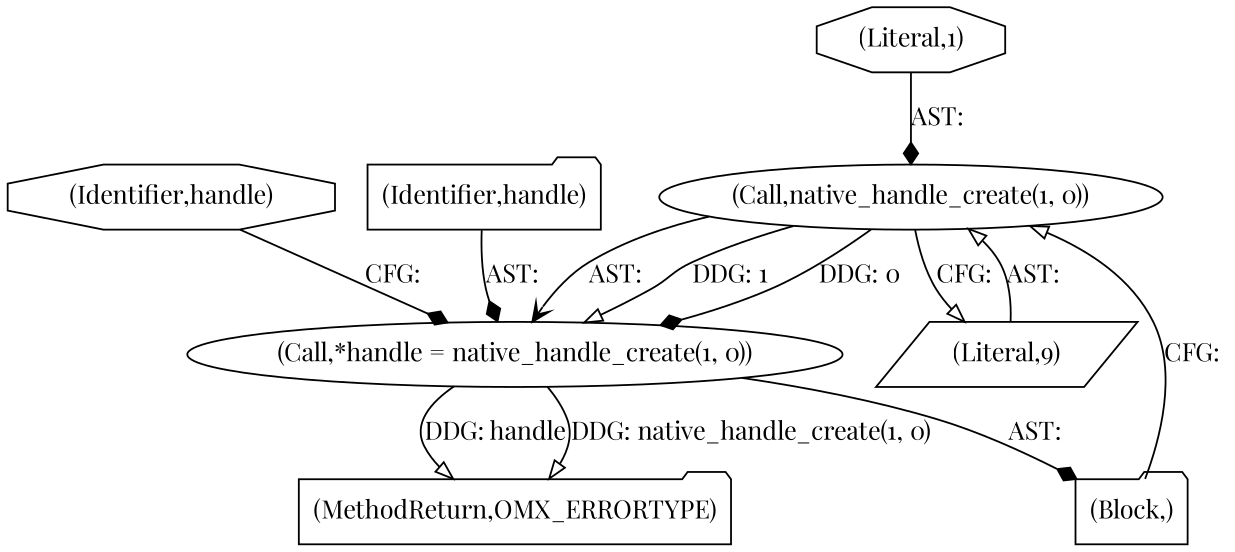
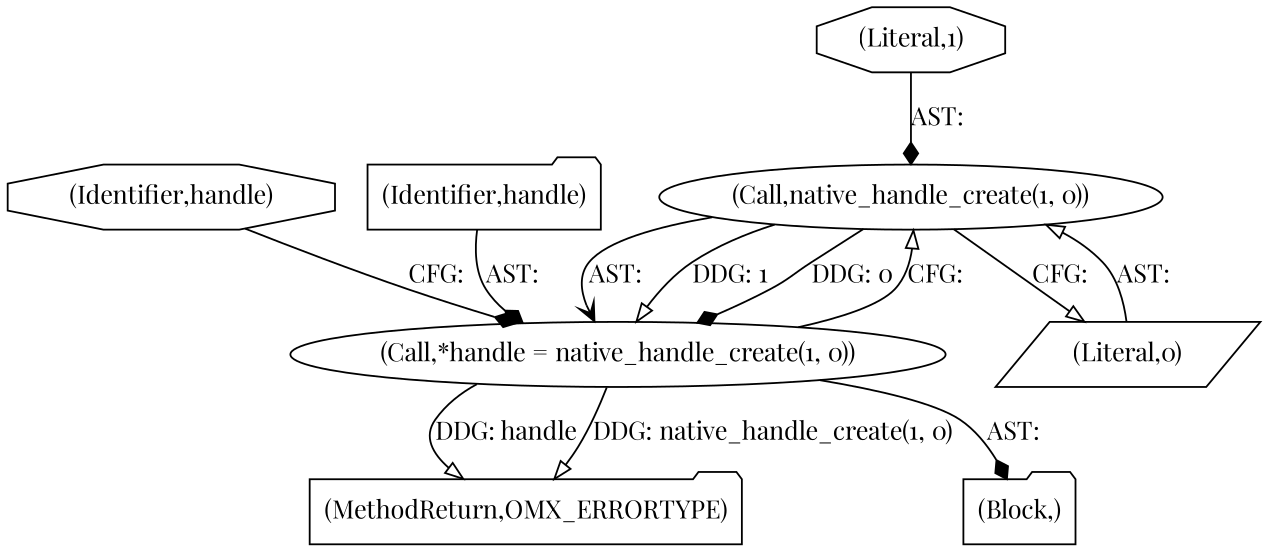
(1157, 331) -> (870, 305)
(1007, 354) -> (1128, 354)
